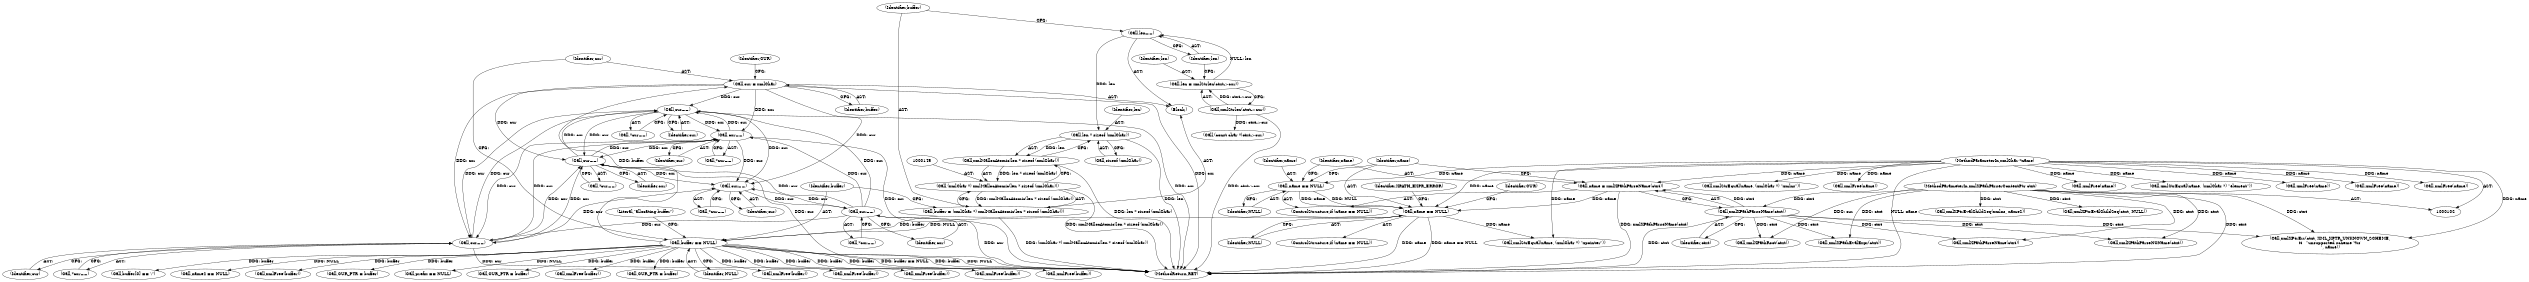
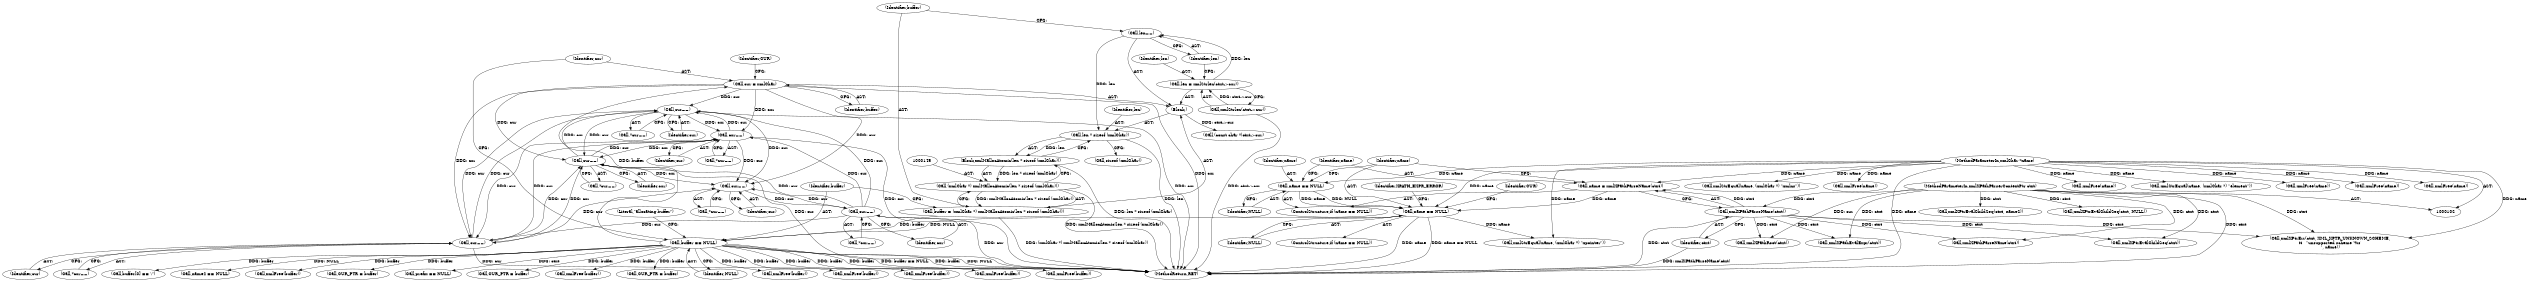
(1241, 59) -> (1241, 59)
none -> (1185, 94)
(1236, 121) -> (1199, 123)
(1100, 151) -> (1144, 121)
(1011, 161) -> (1011, 161)
(1904, 212) -> (1904, 212)
(1980, 212) -> (1980, 212)
(2146, 243) -> (2146, 243)
(549, 262) -> (549, 262)
(1465, 269) -> (1451, 272)
